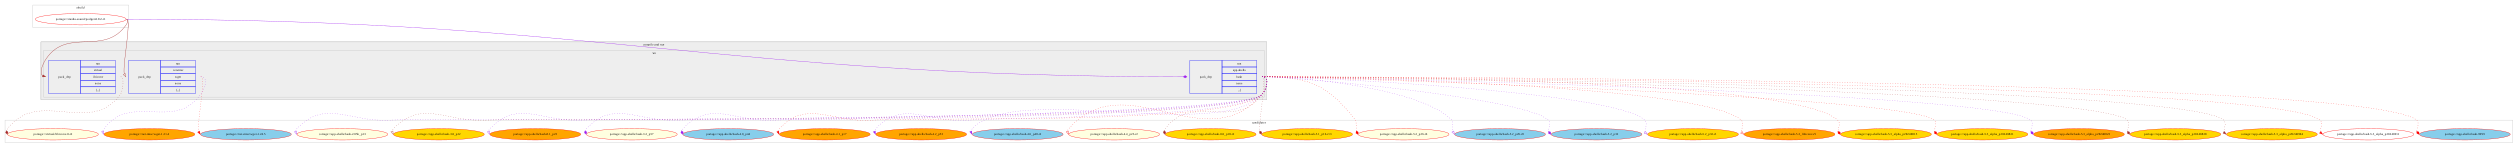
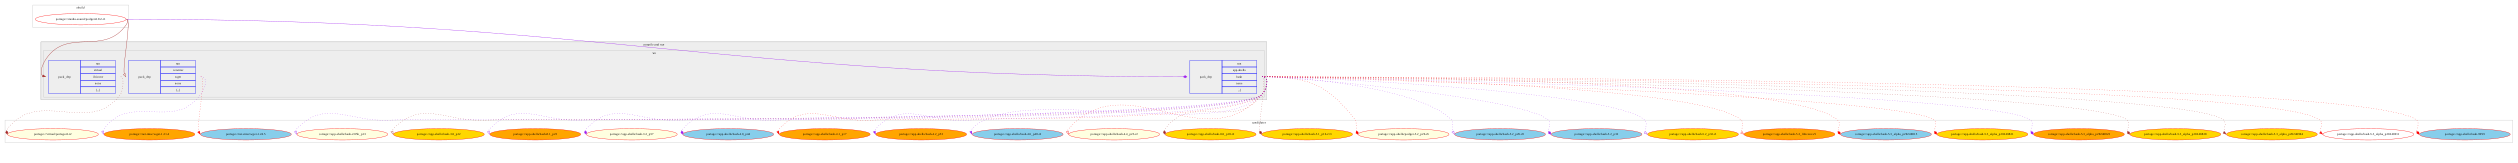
(53, 134) -> (53, 134)
(1404, 134) -> (1404, 134)
(1886, 134) -> (1886, 134)
